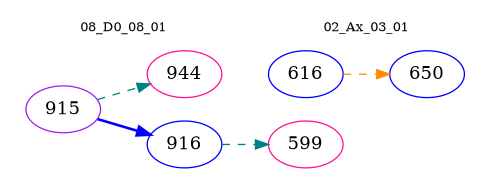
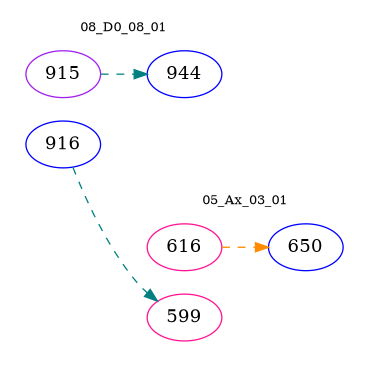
(366, 28) -> (245, 201)
(185, 74) -> (185, 74)
(306, 74) -> (185, 247)
(118, 125) -> none
